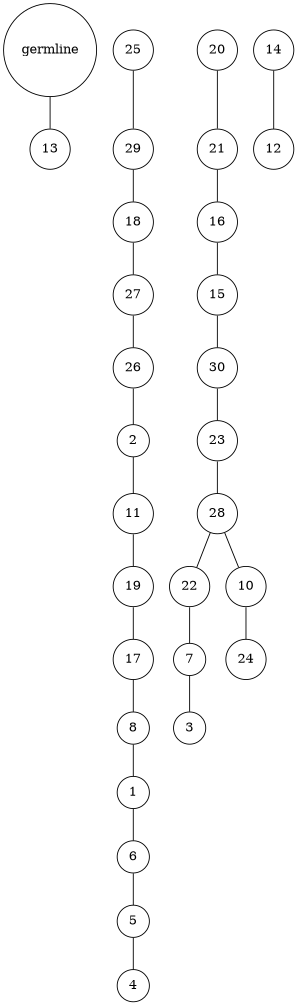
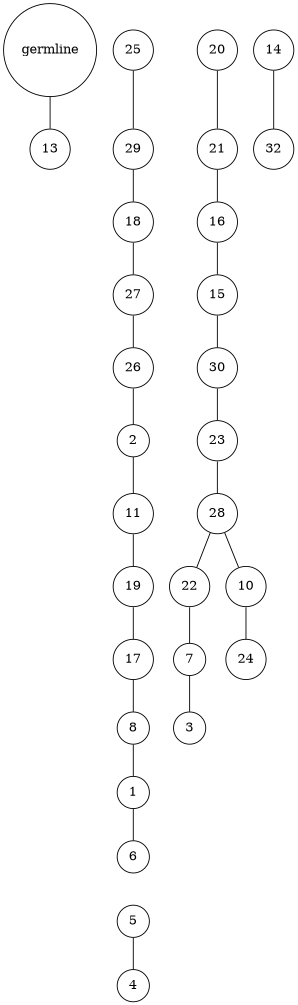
(274, 149) -> (274, 149)
(133, 889) -> none
